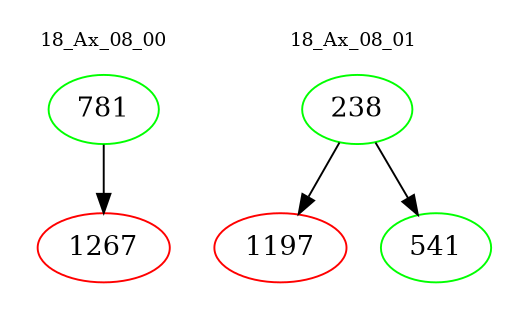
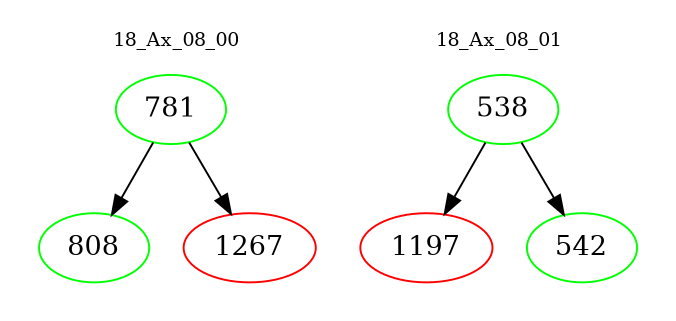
(357, 109) -> (503, 109)
none -> (94, 248)
(436, 248) -> (582, 248)
